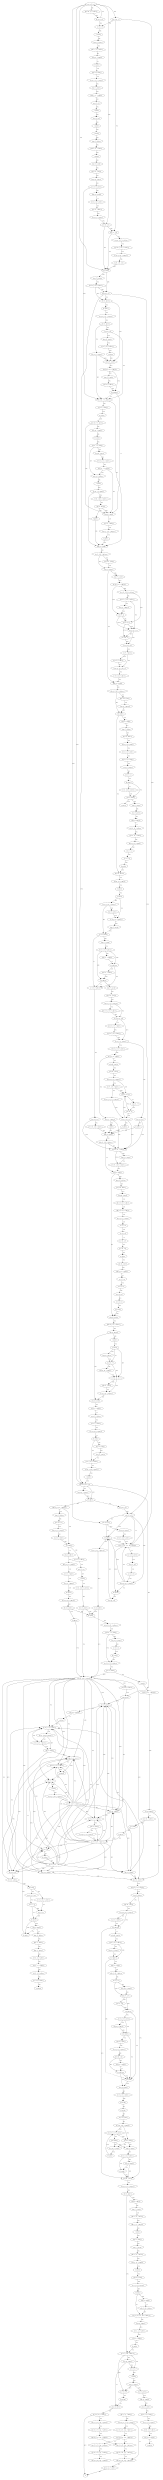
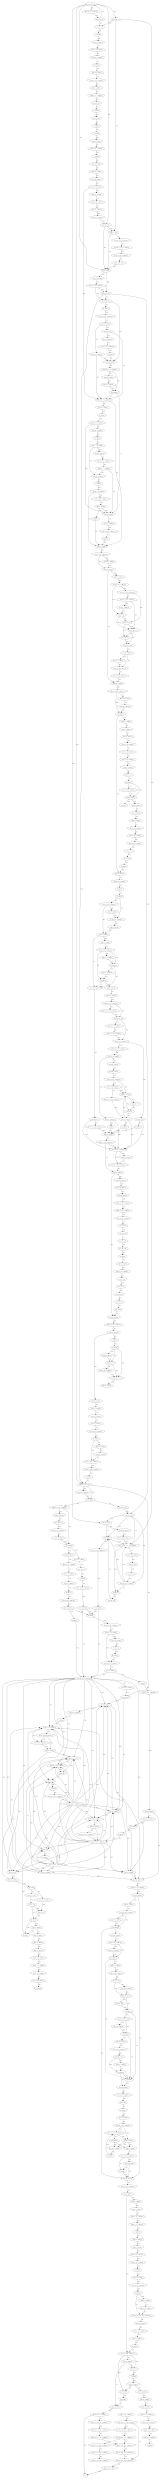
(107, 1393) -> none
